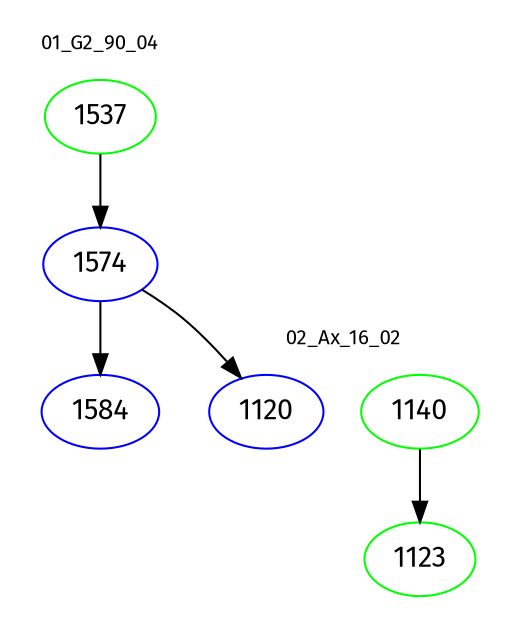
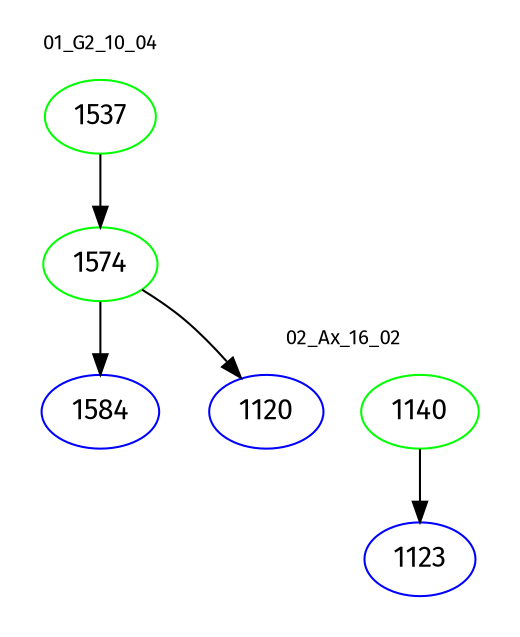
(100, 44) -> (100, 44)
(100, 264) -> (100, 264)
(420, 559) -> (420, 559)
